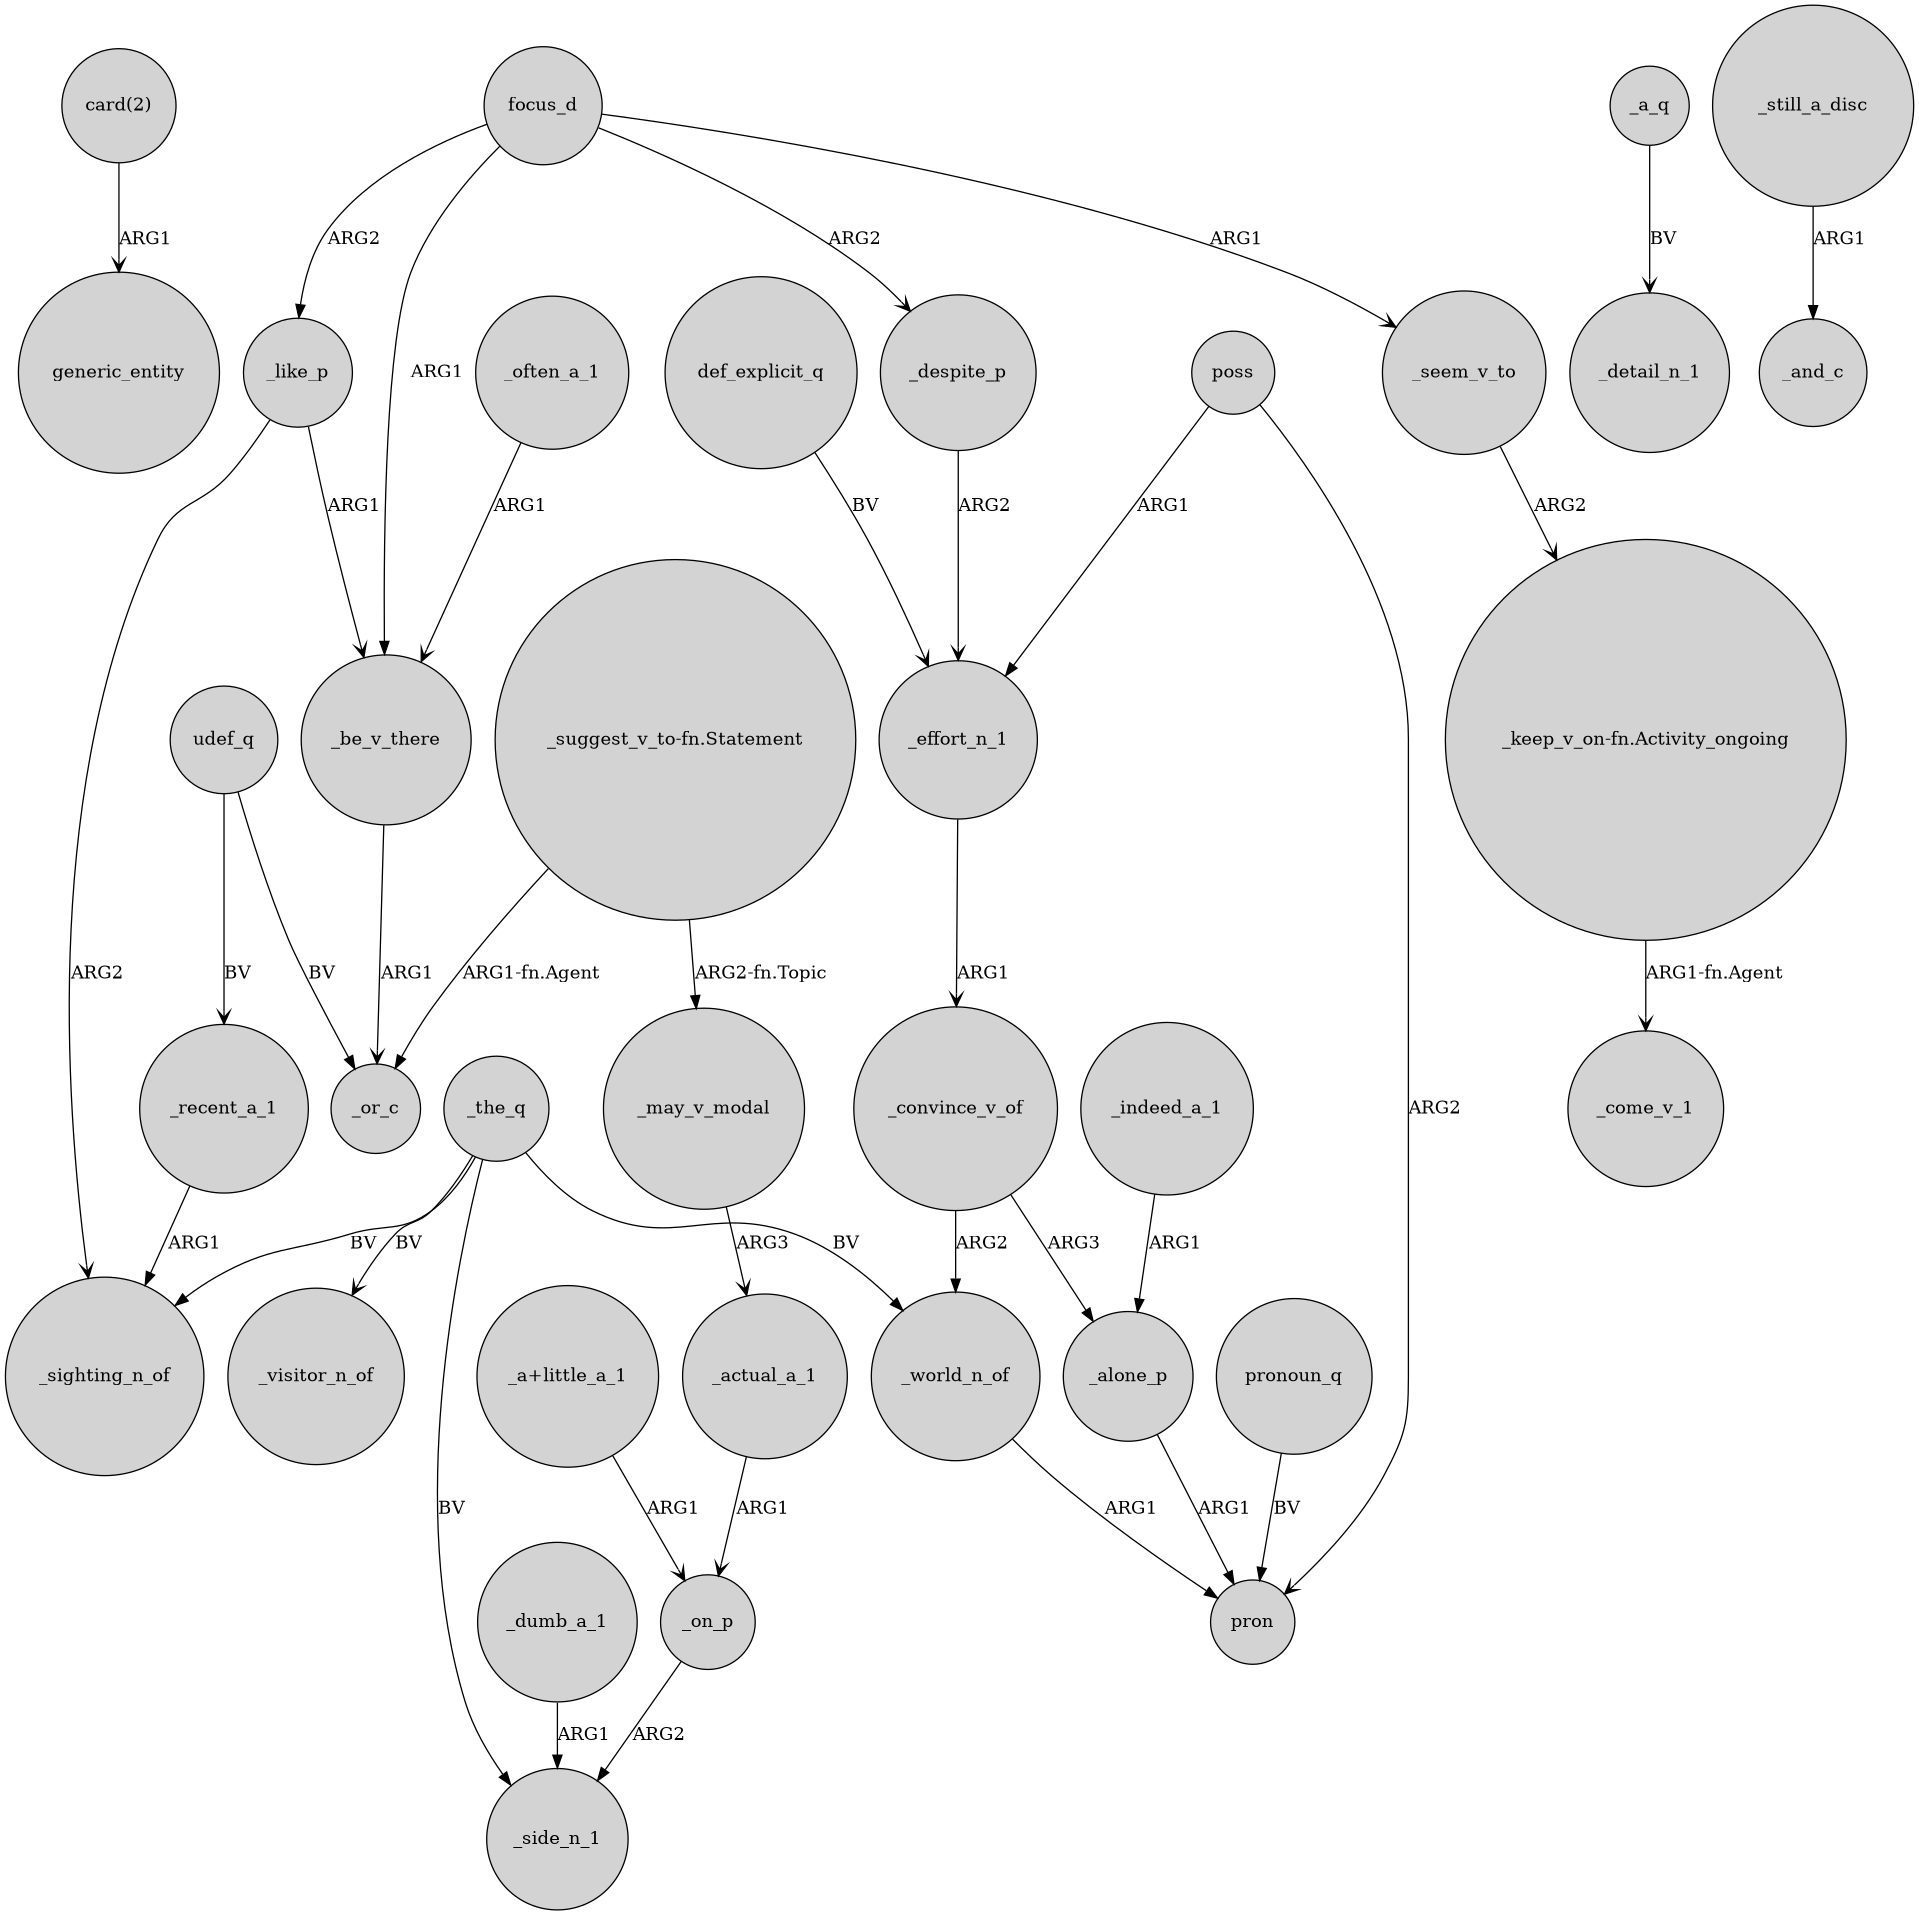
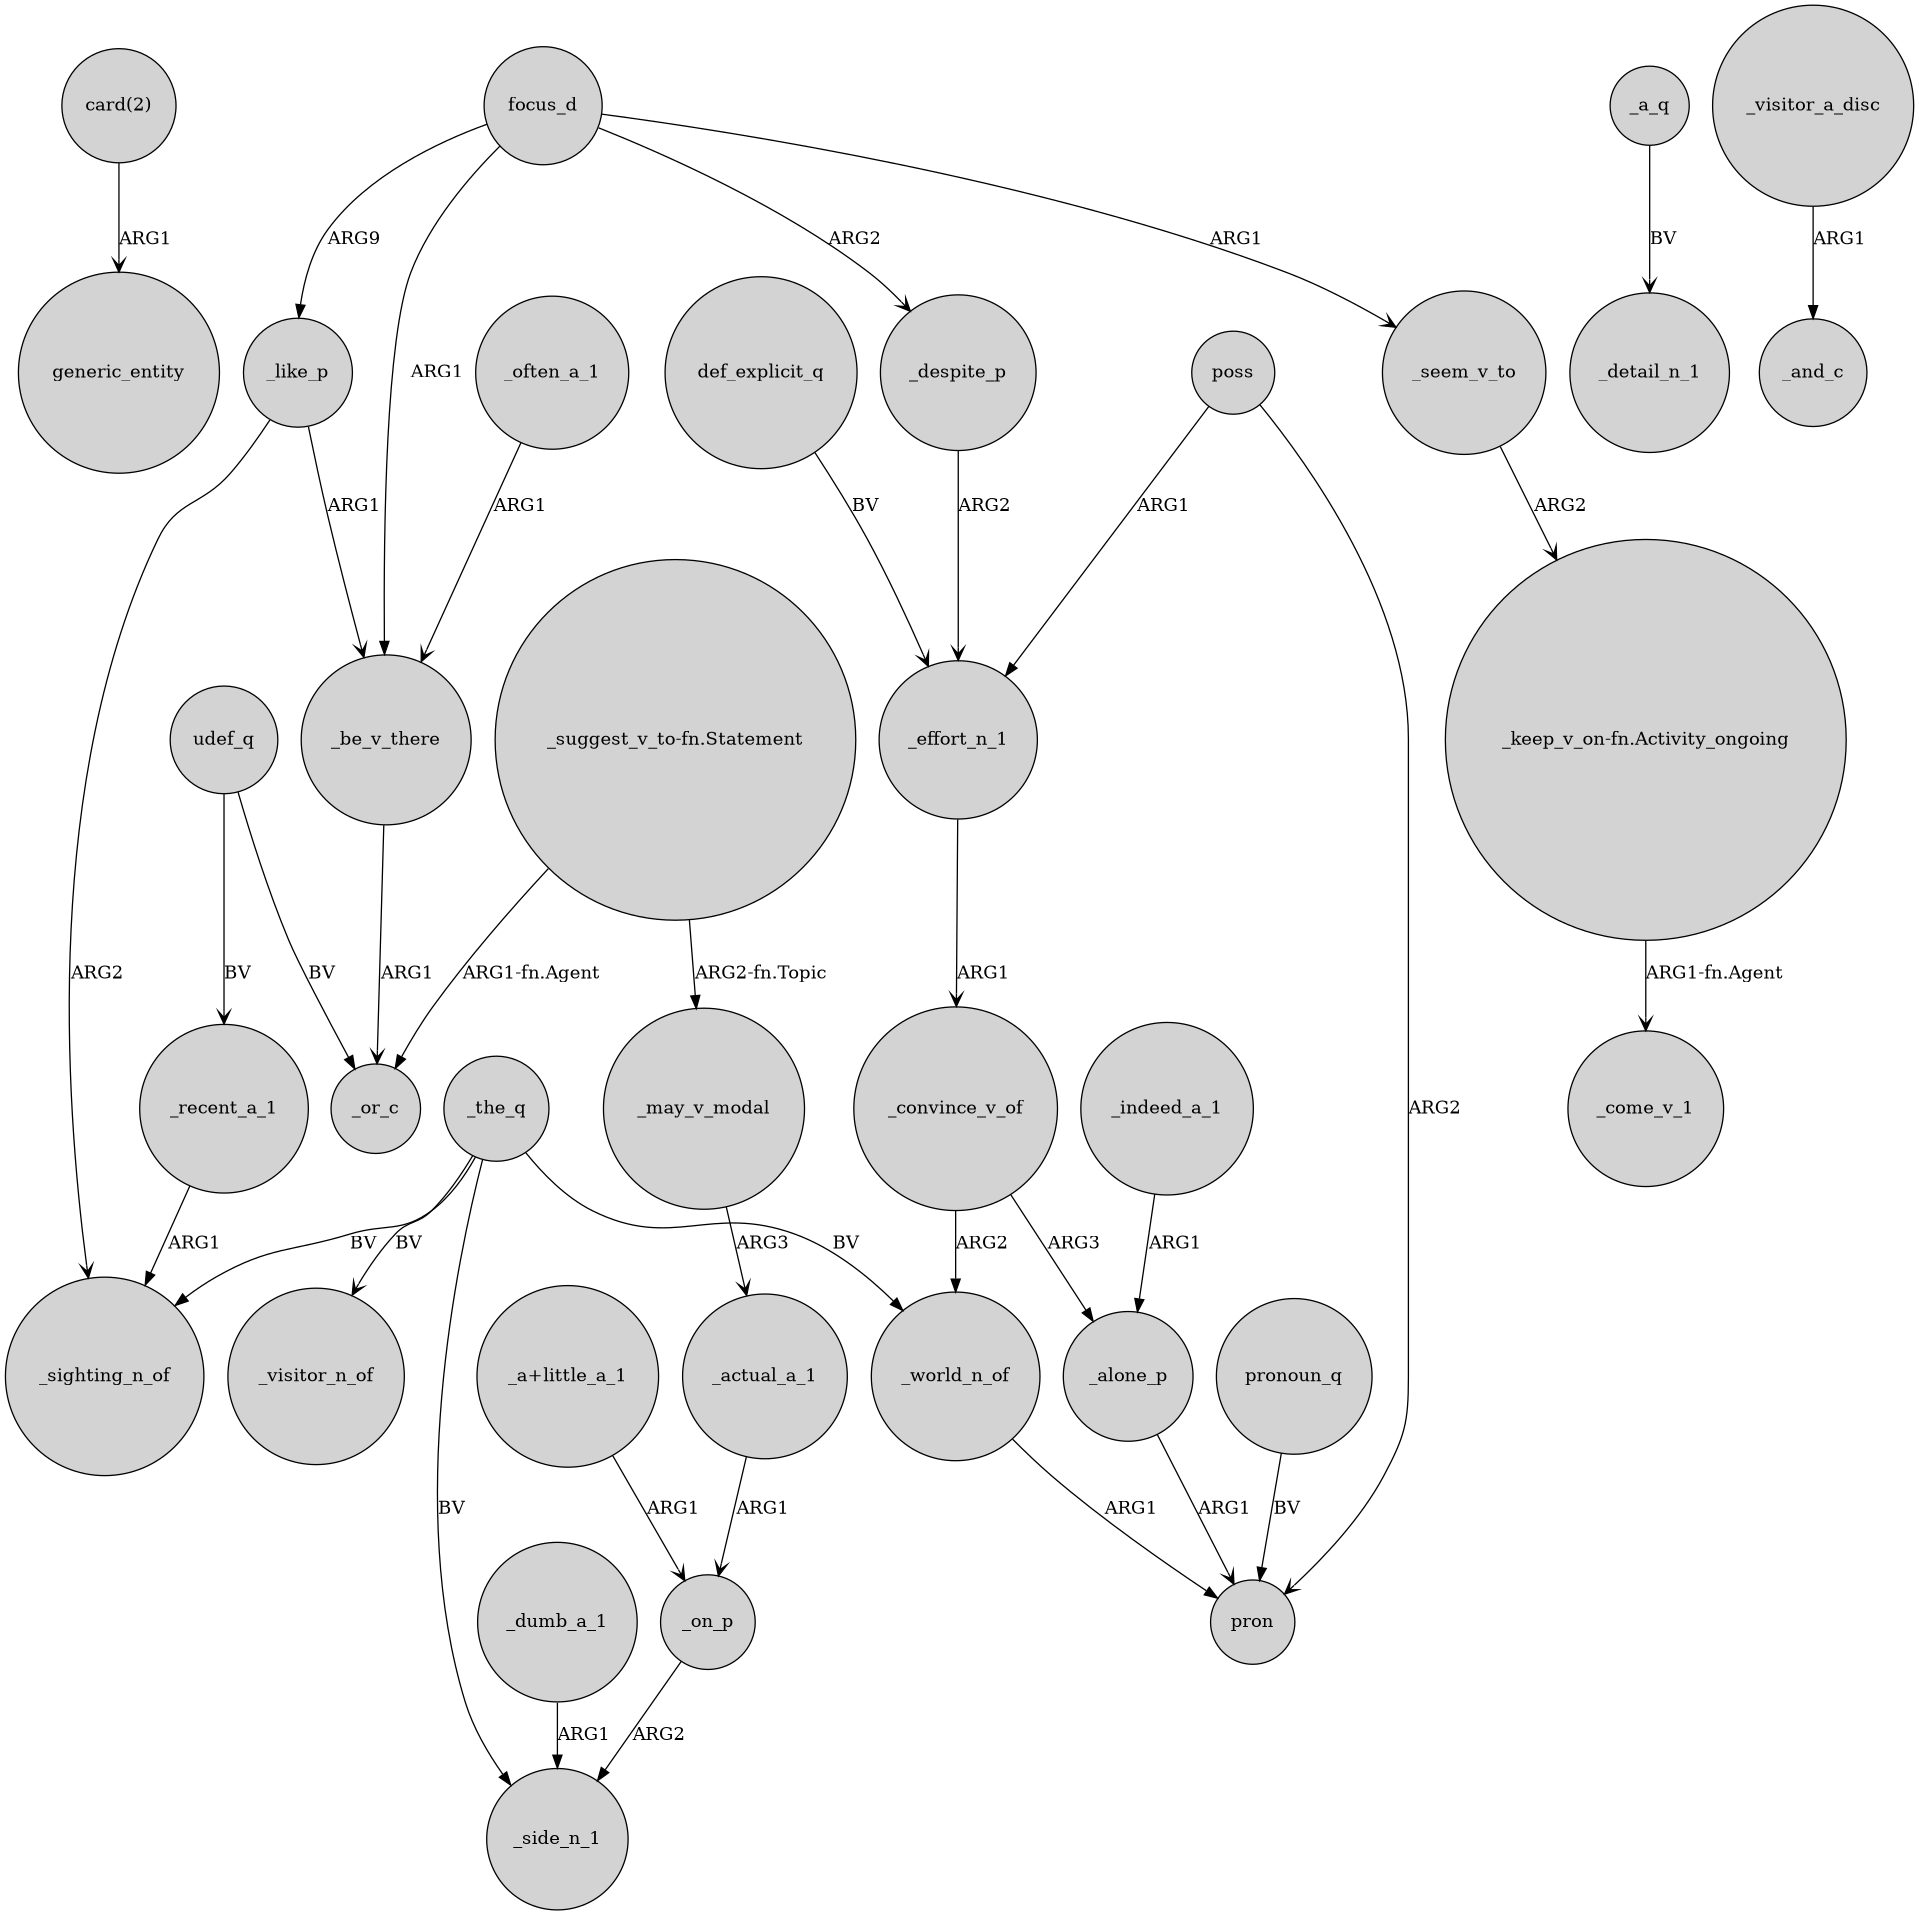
(1813, 106) -> (1813, 106)
(354, 239) -> (354, 239)
(1193, 1504) -> (1193, 1504)
